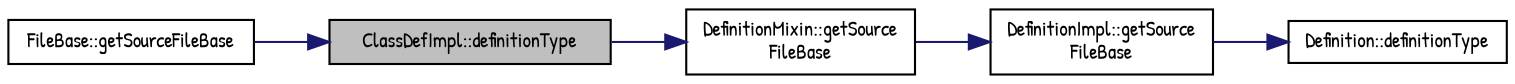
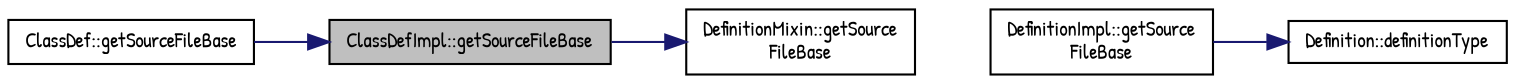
(131, 42) -> (131, 42)
(470, 42) -> (470, 42)
(942, 42) -> none
